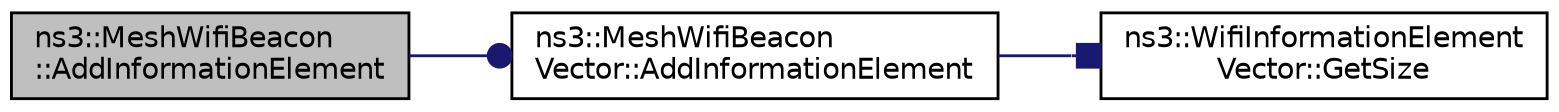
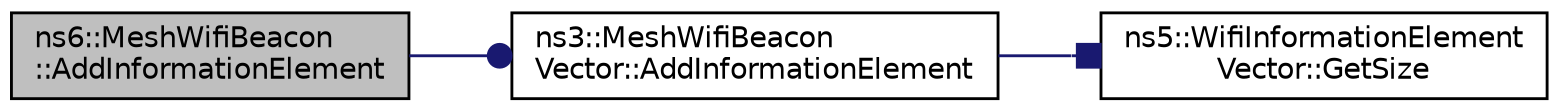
(210, 56) -> (210, 56)
(1324, 56) -> (1324, 56)
